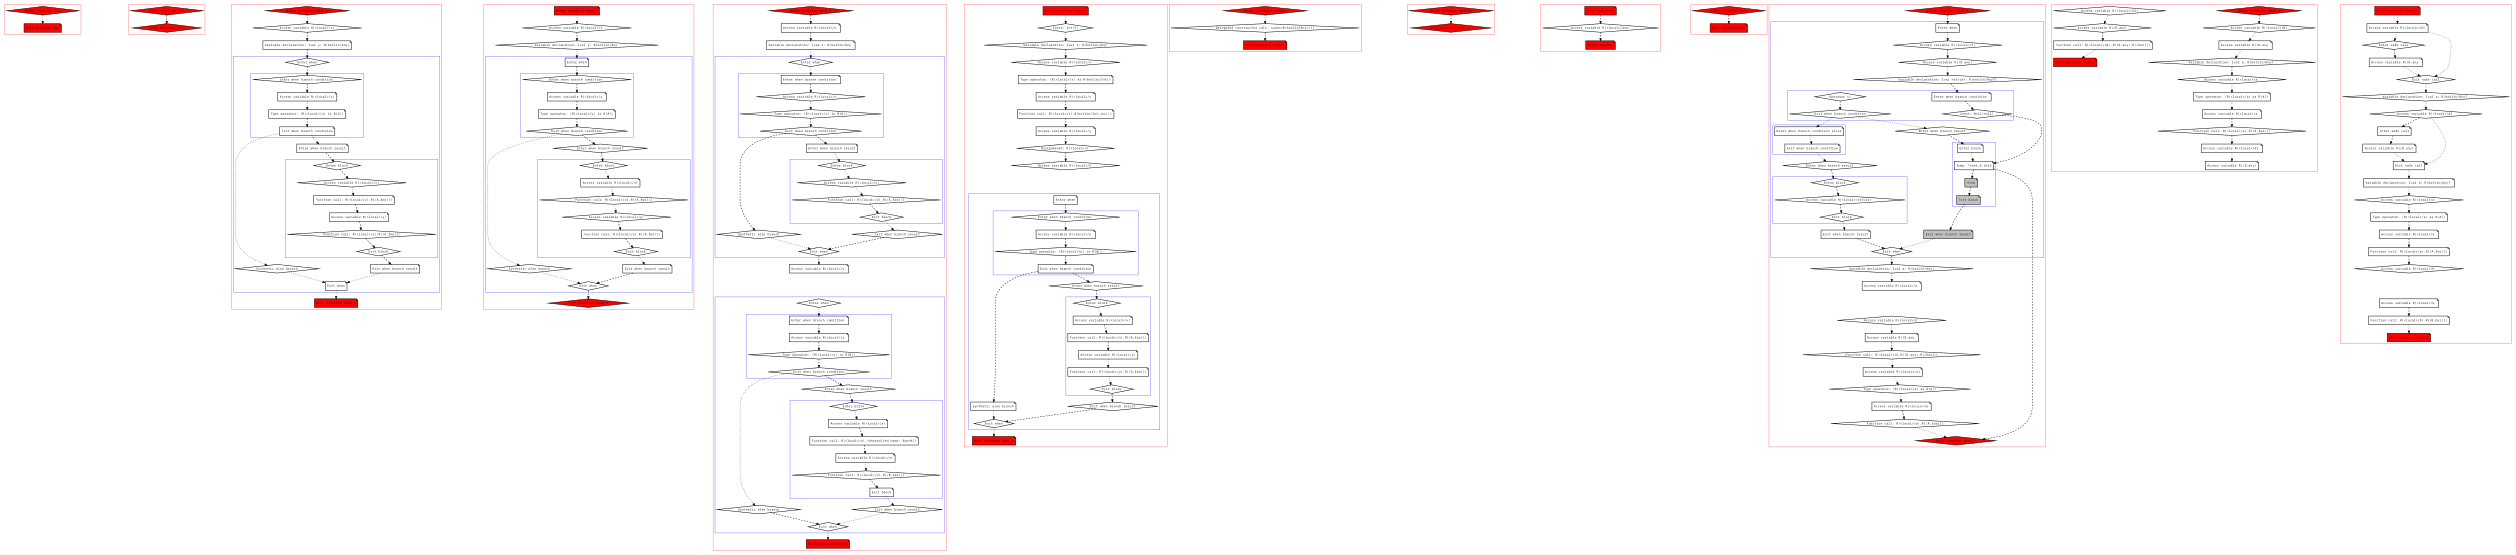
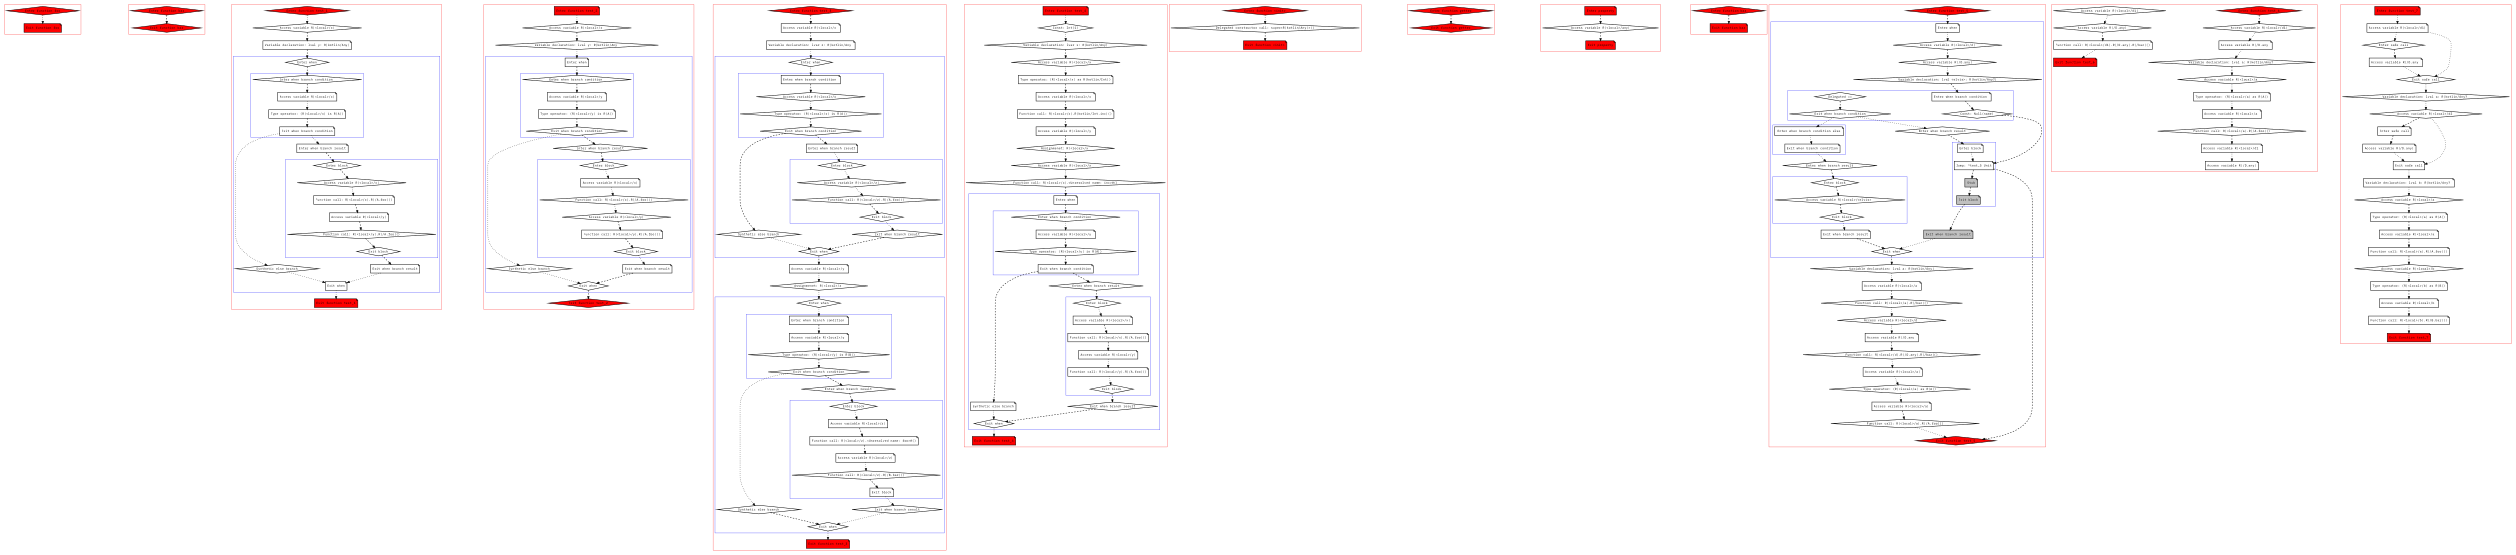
(1840, 97) -> (1840, 97)
(1977, 114) -> (1977, 114)
(1809, 131) -> (1809, 131)
none -> (1066, 183)
none -> (819, 286)
none -> (2409, 286)
none -> (1892, 303)
